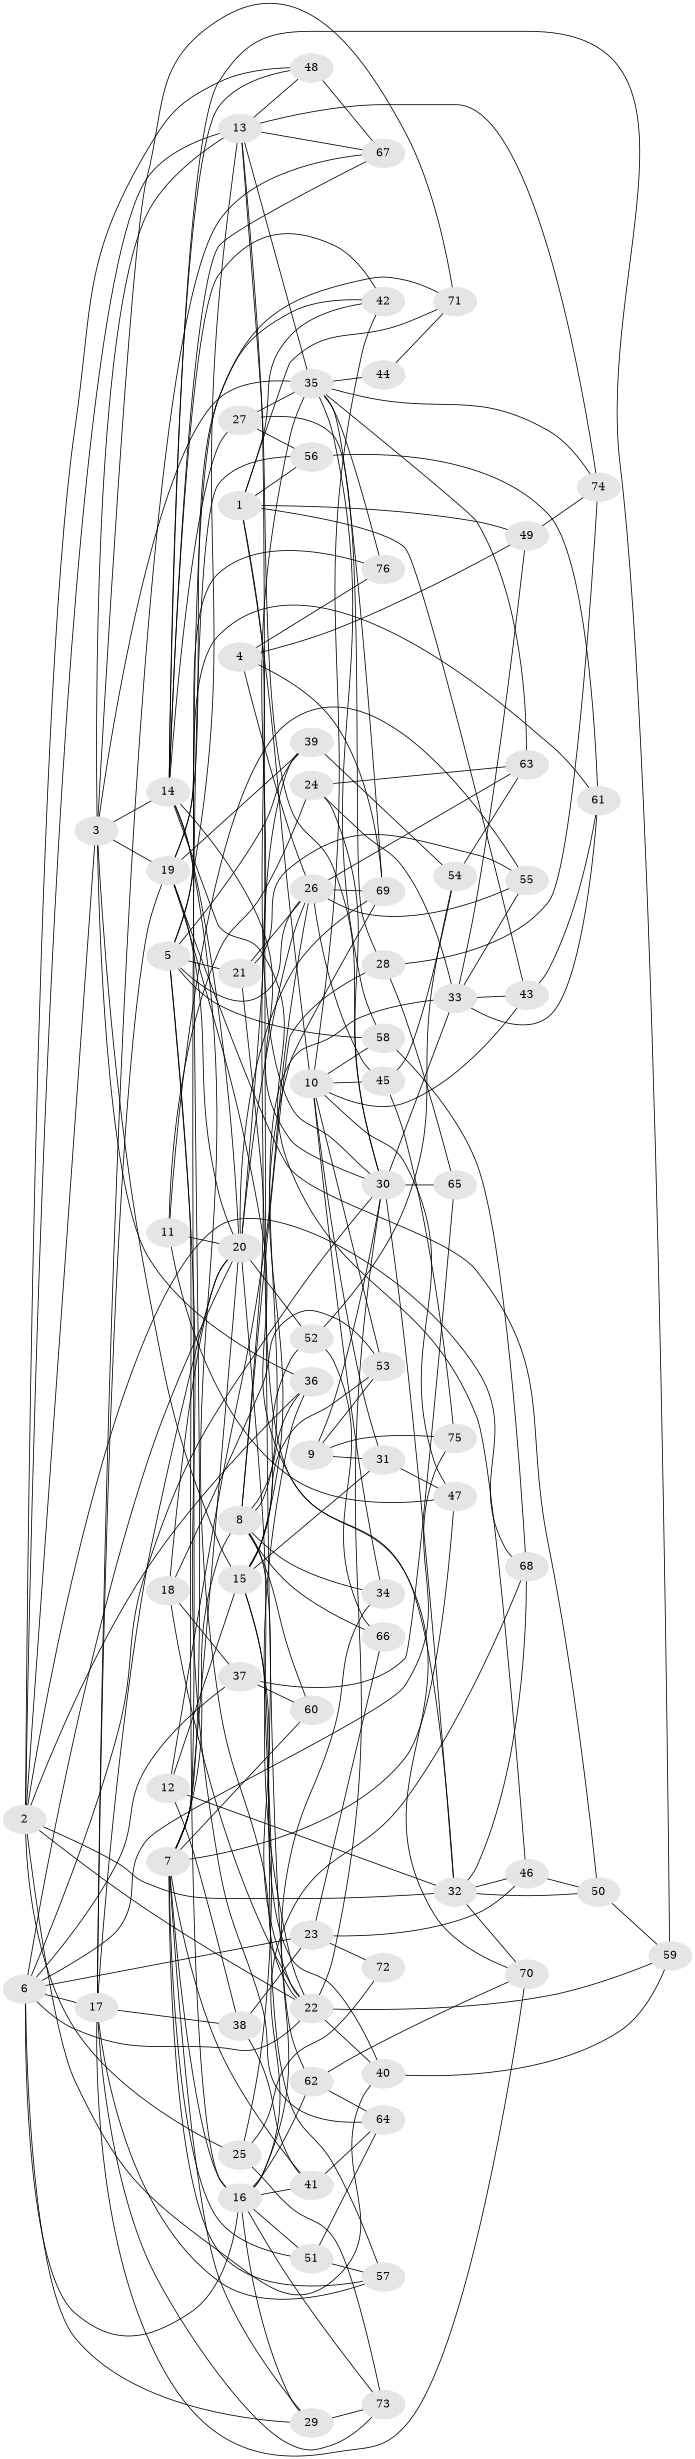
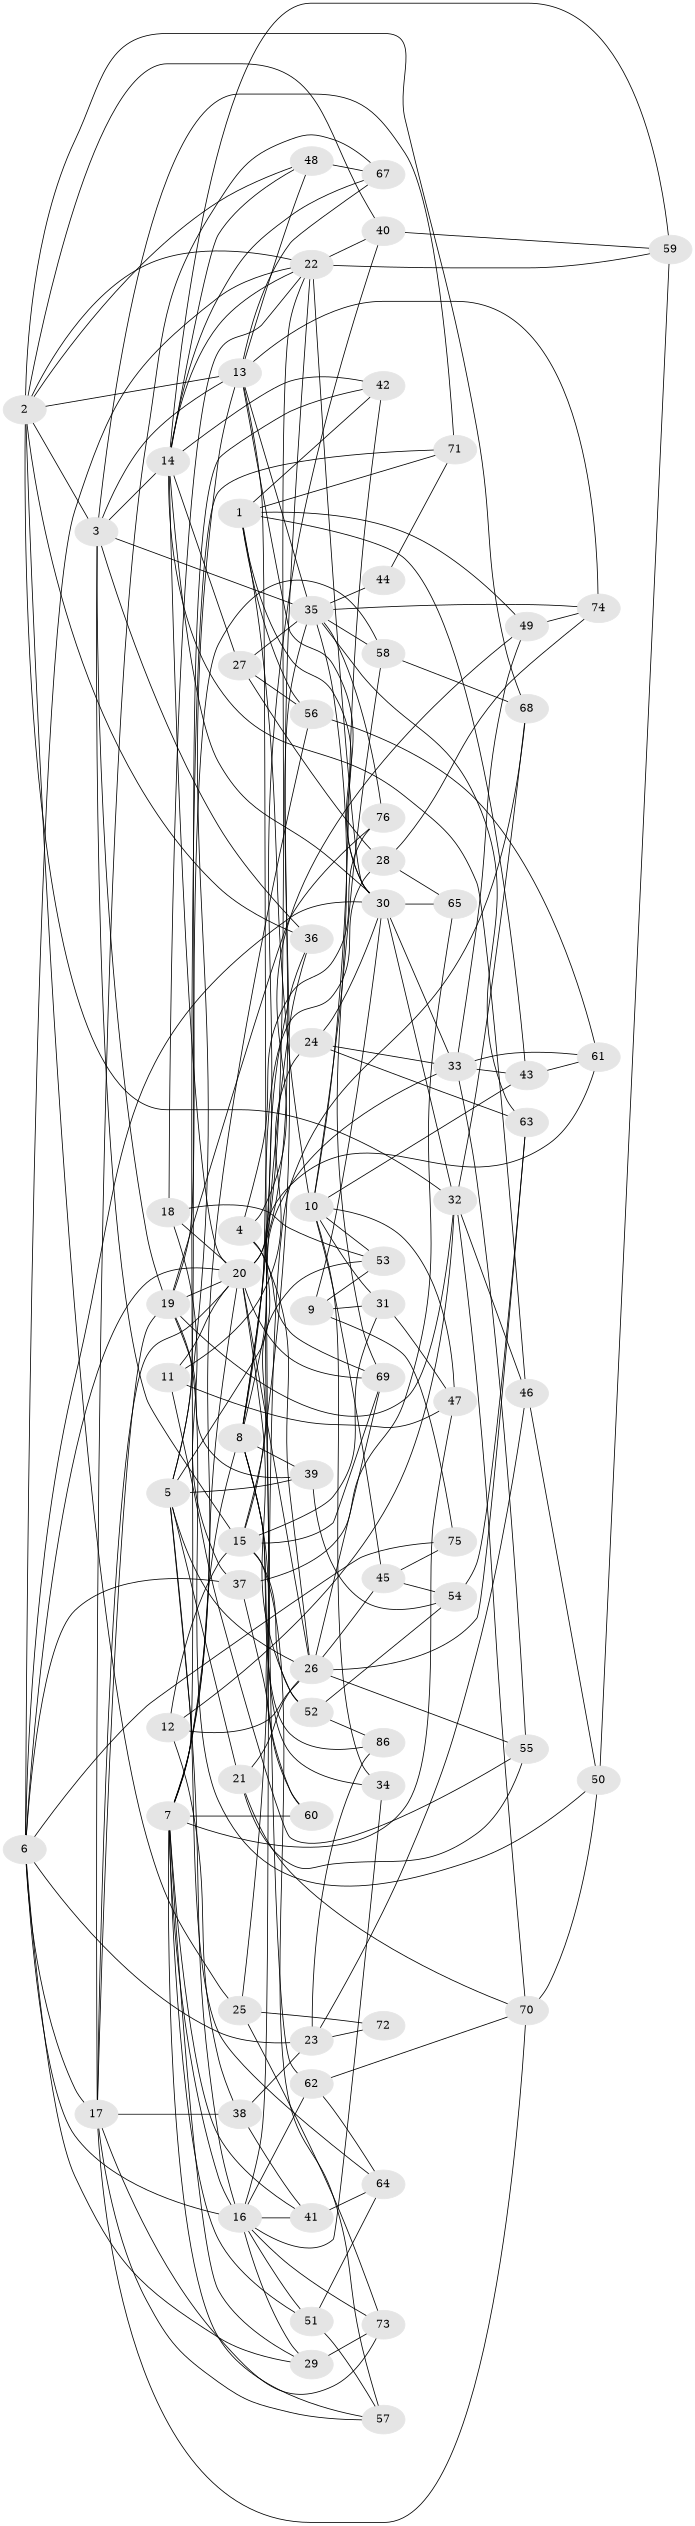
(383, 1637) -> (383, 1743)
(527, 1896) -> (578, 1900)
